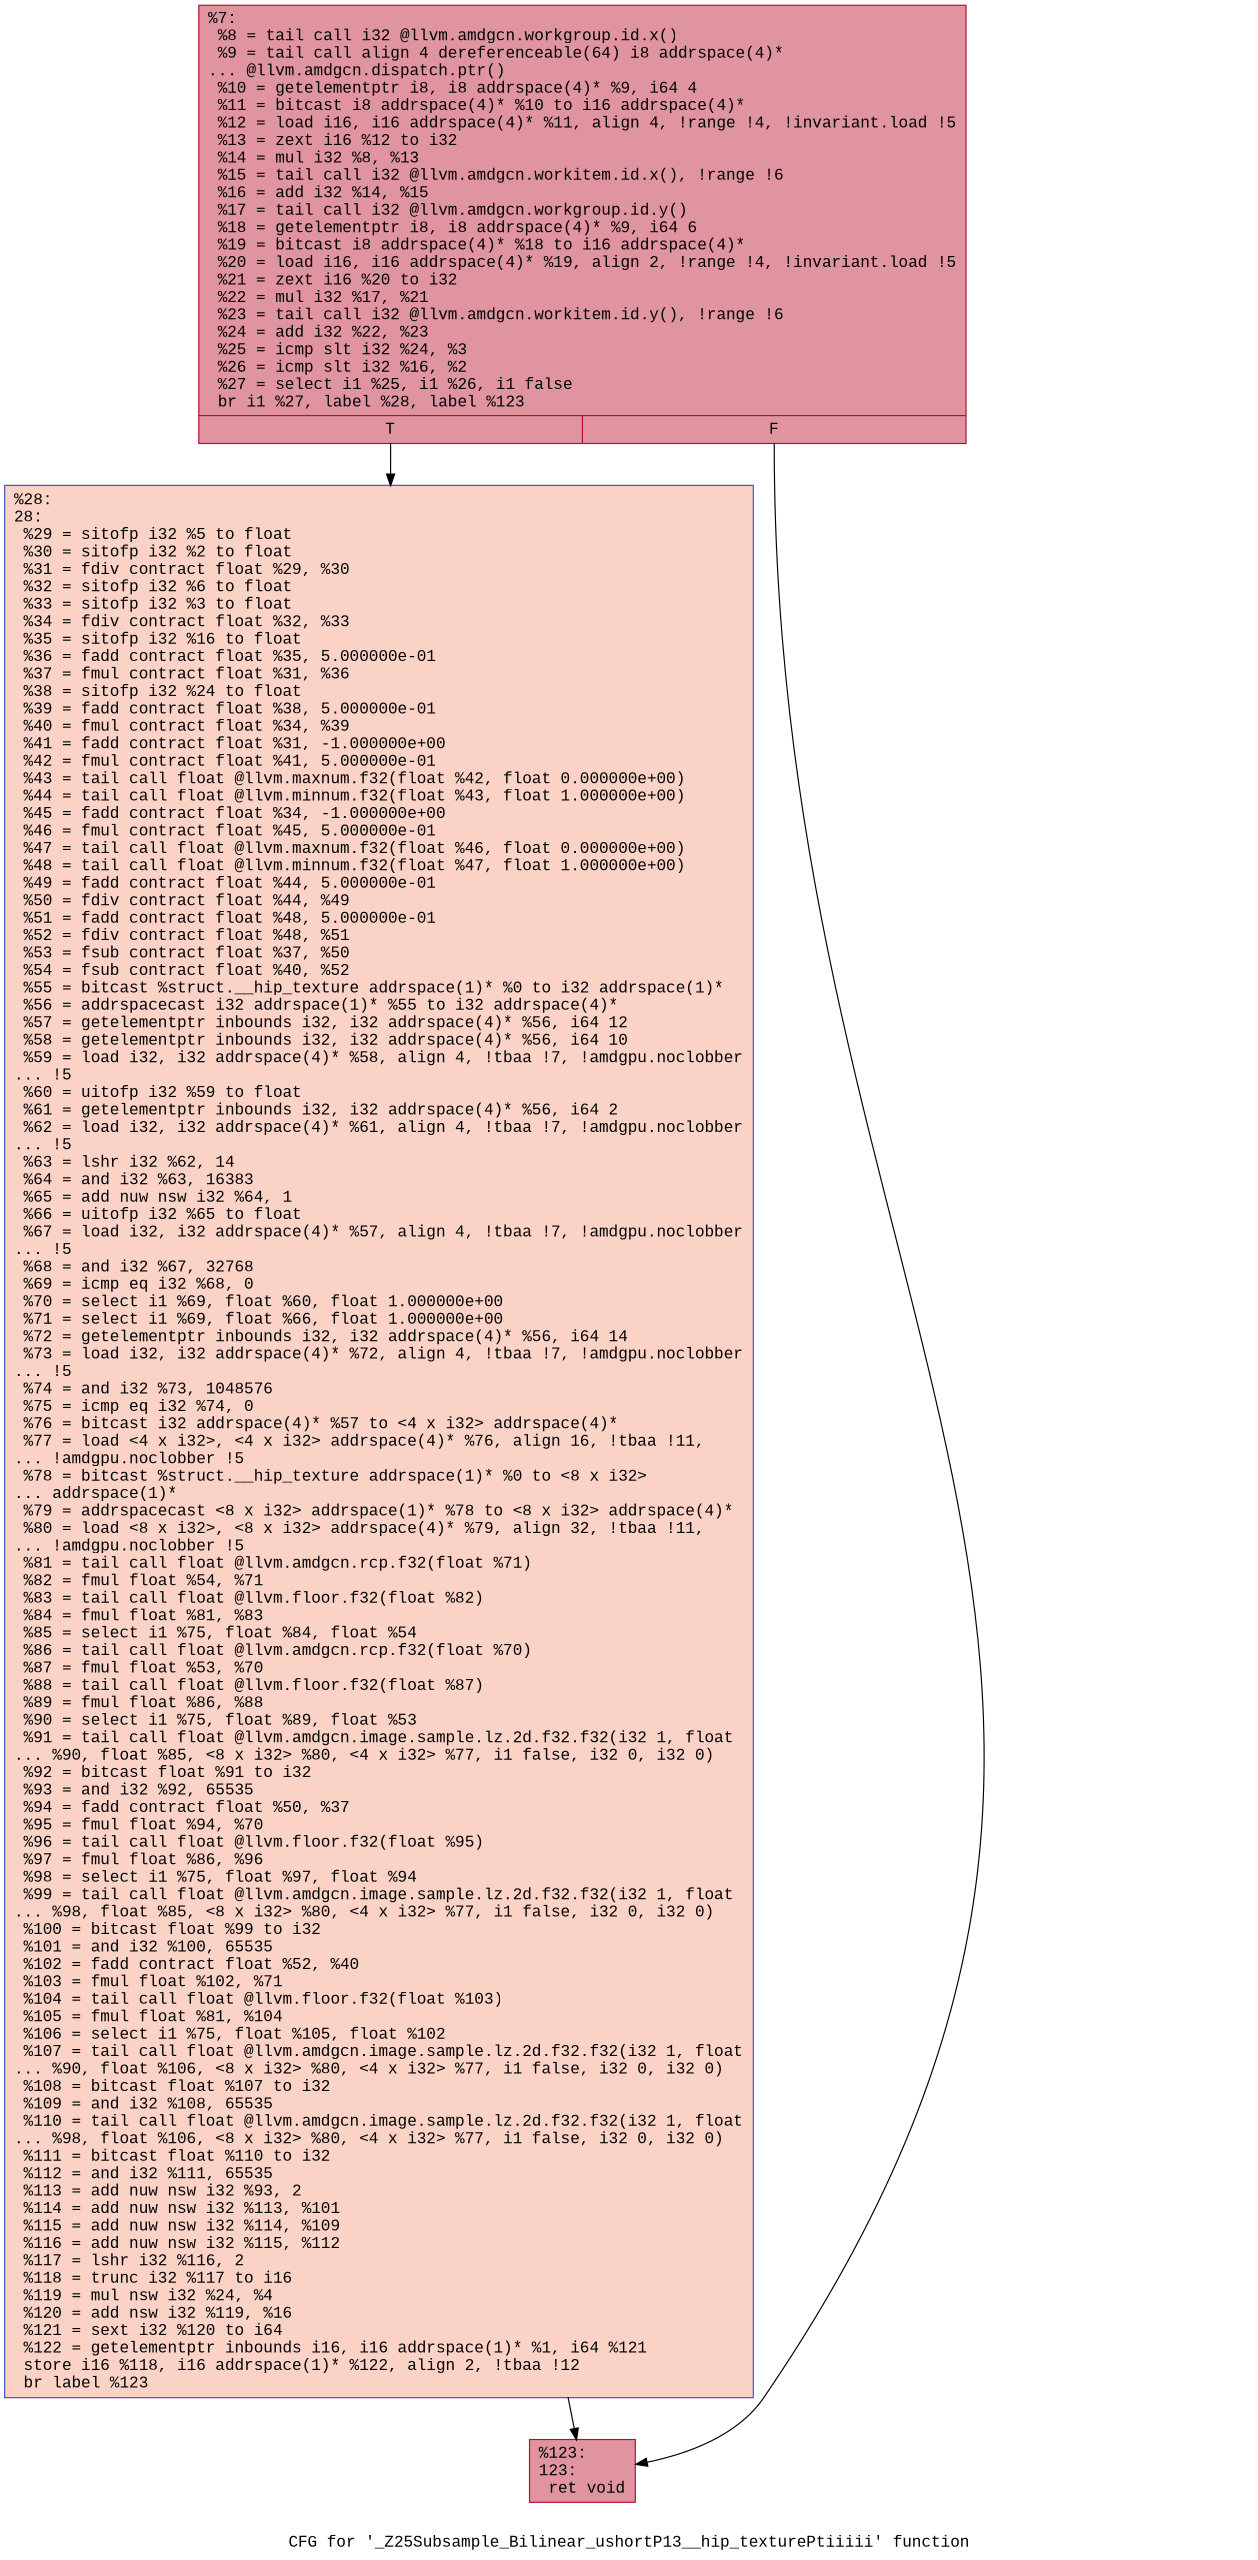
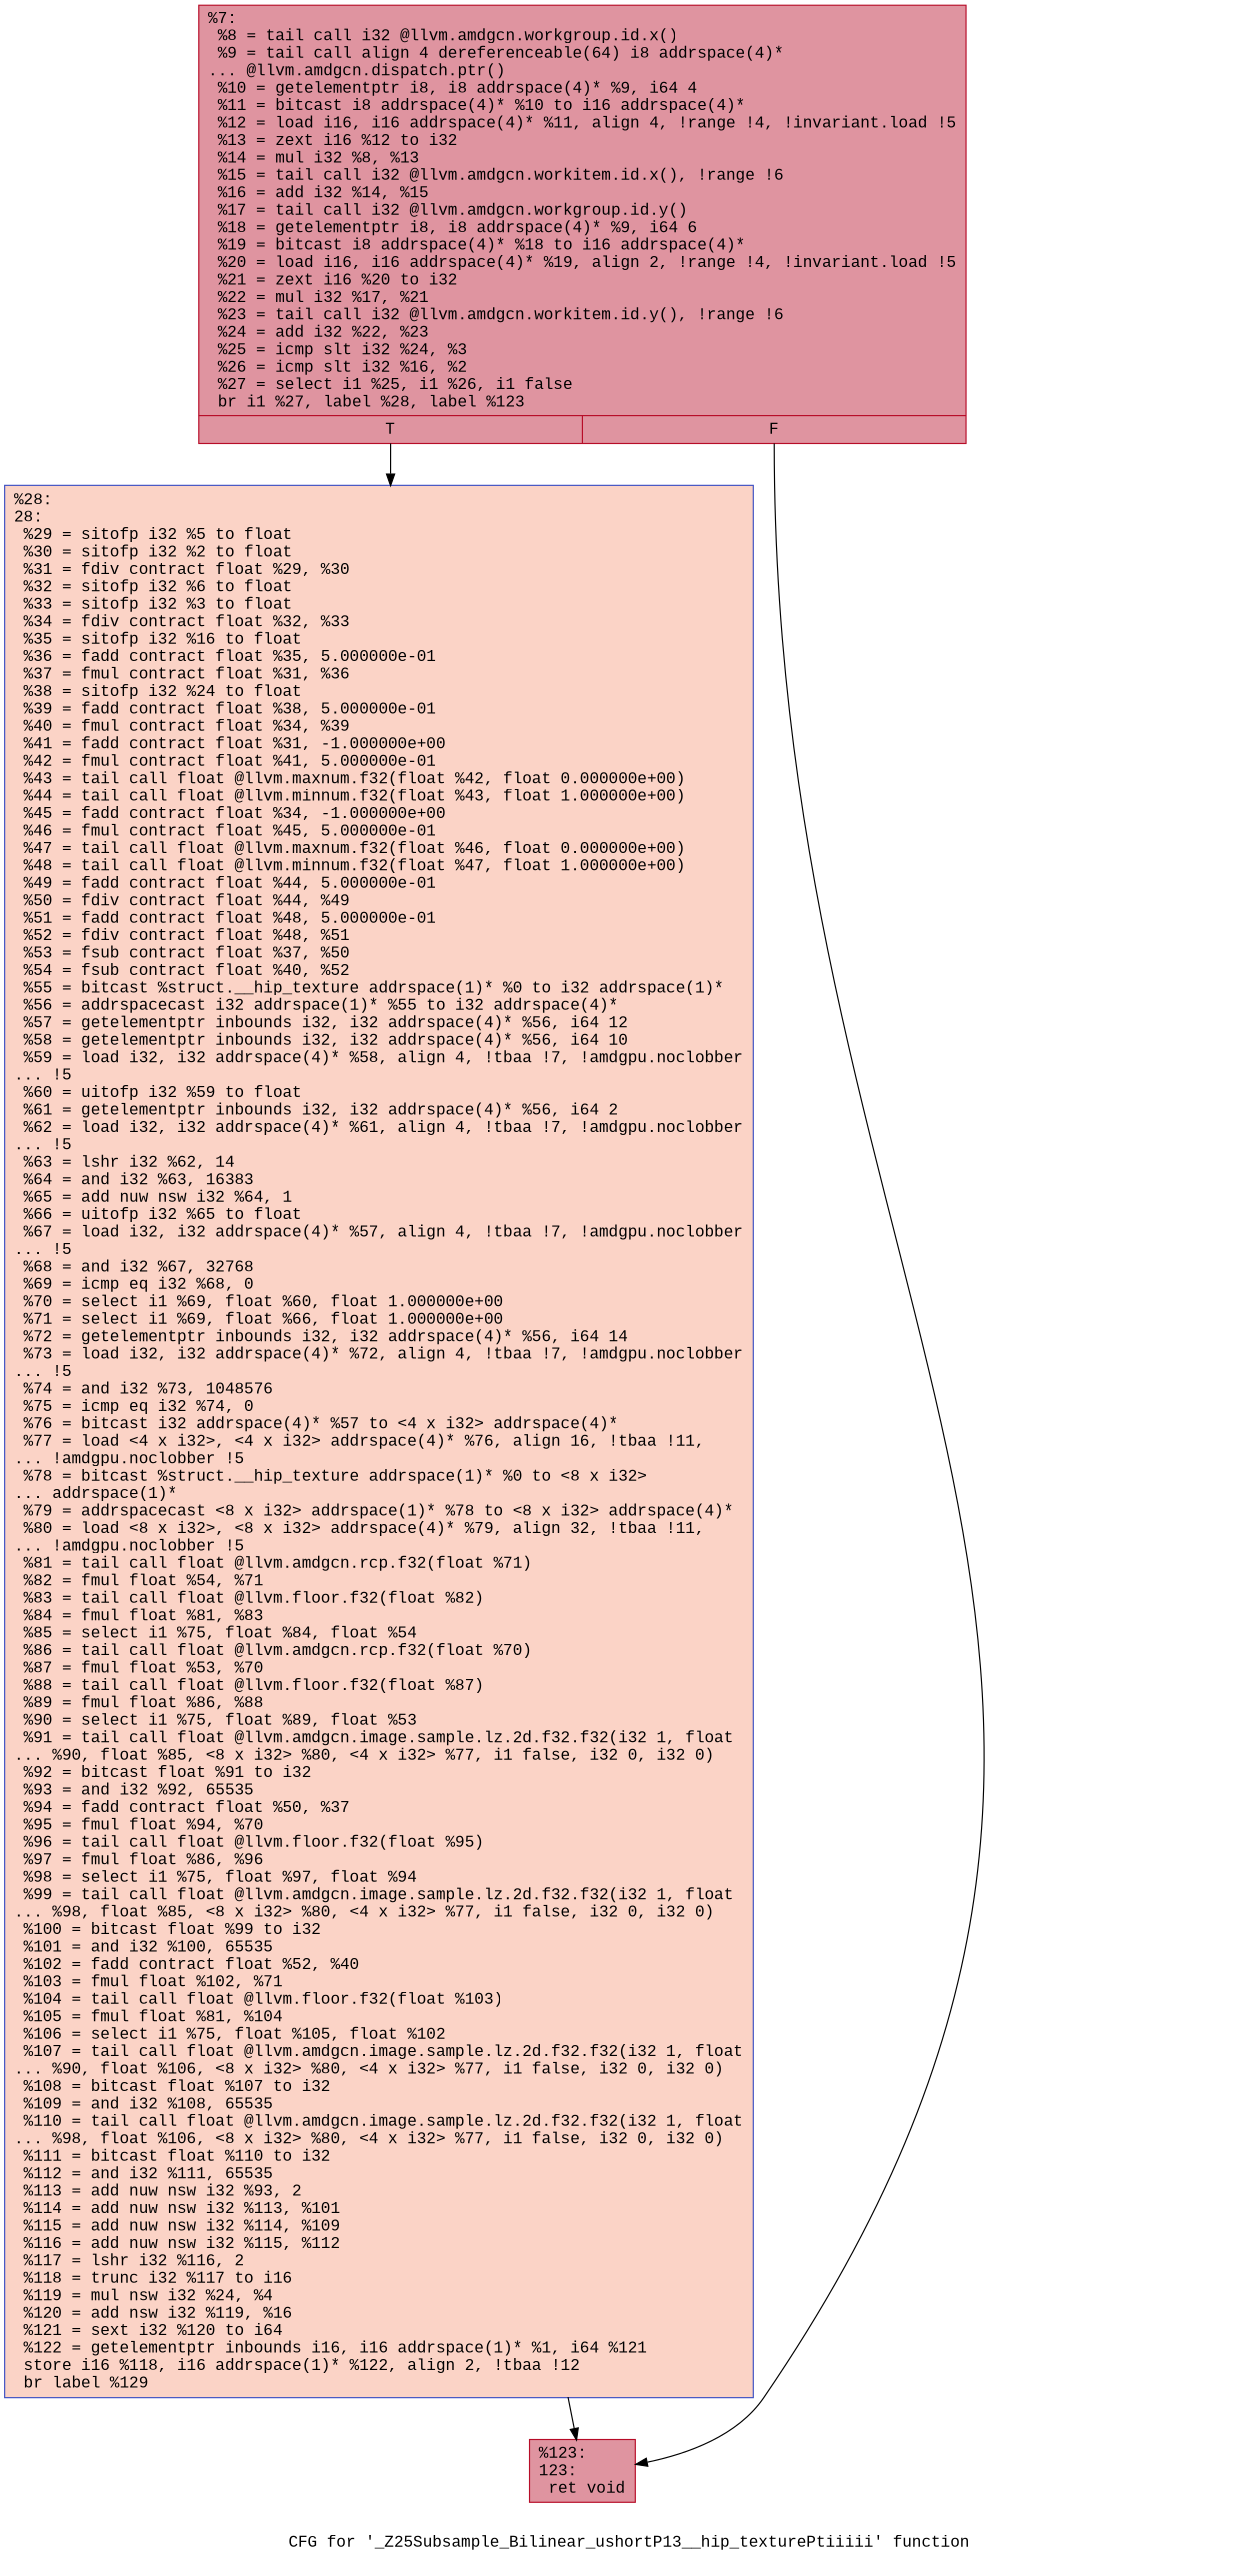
(81, 2383) -> (81, 2383)
